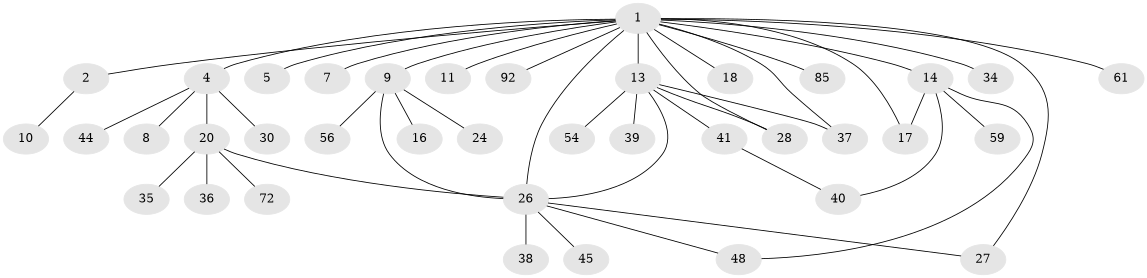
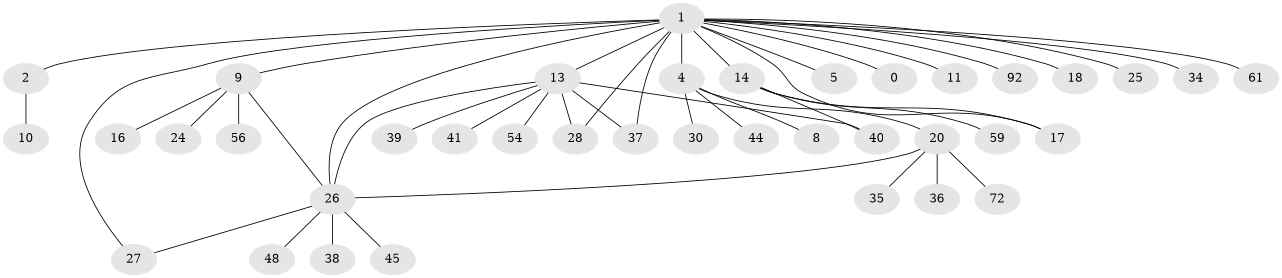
(327, 79) -> (894, 79)
(822, 79) -> (1136, 79)
(781, 169) -> (699, 101)
(963, 211) -> none
